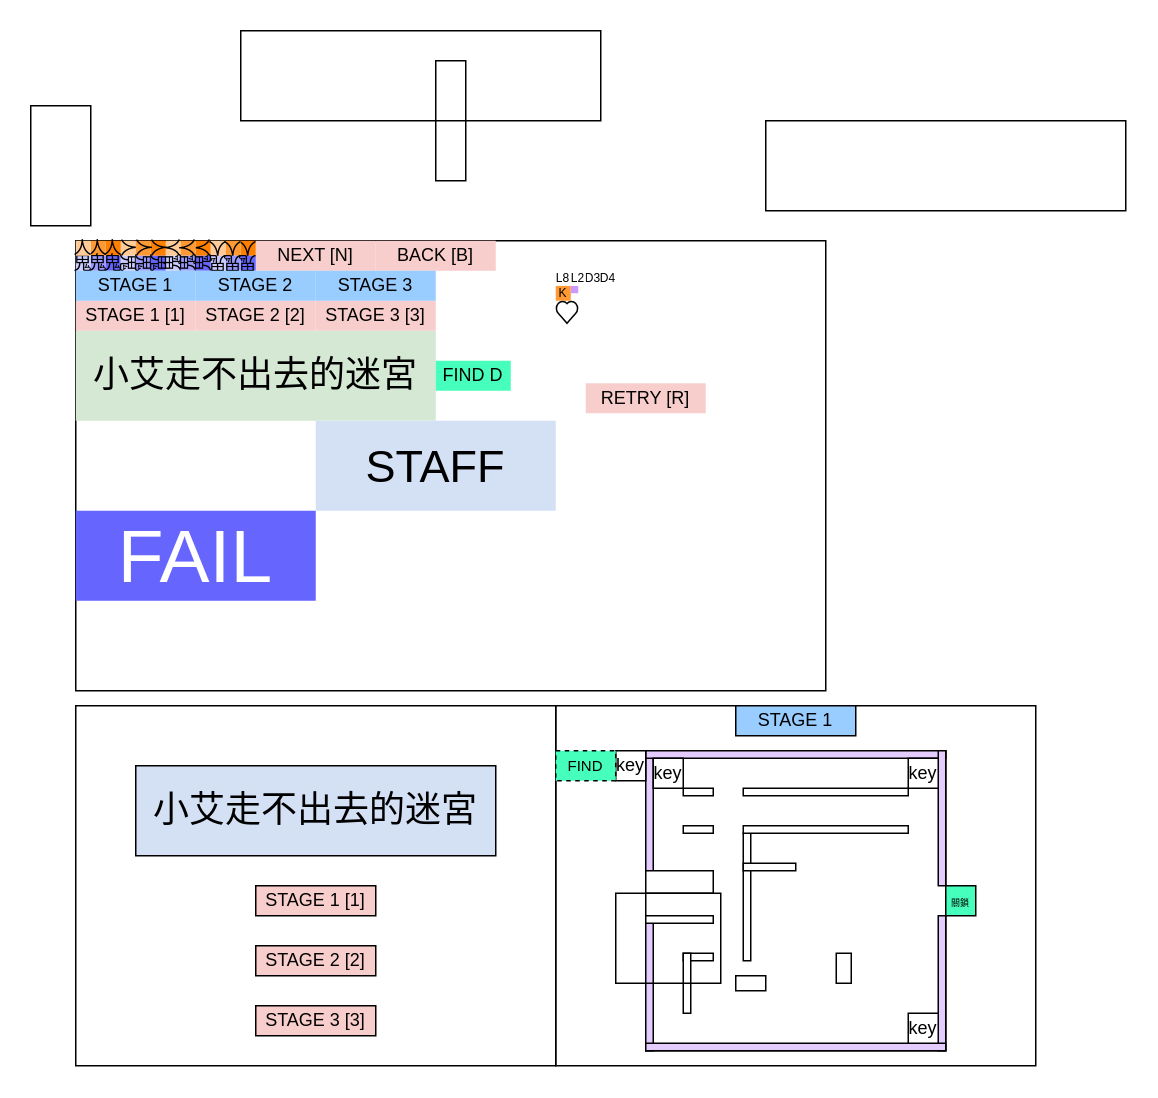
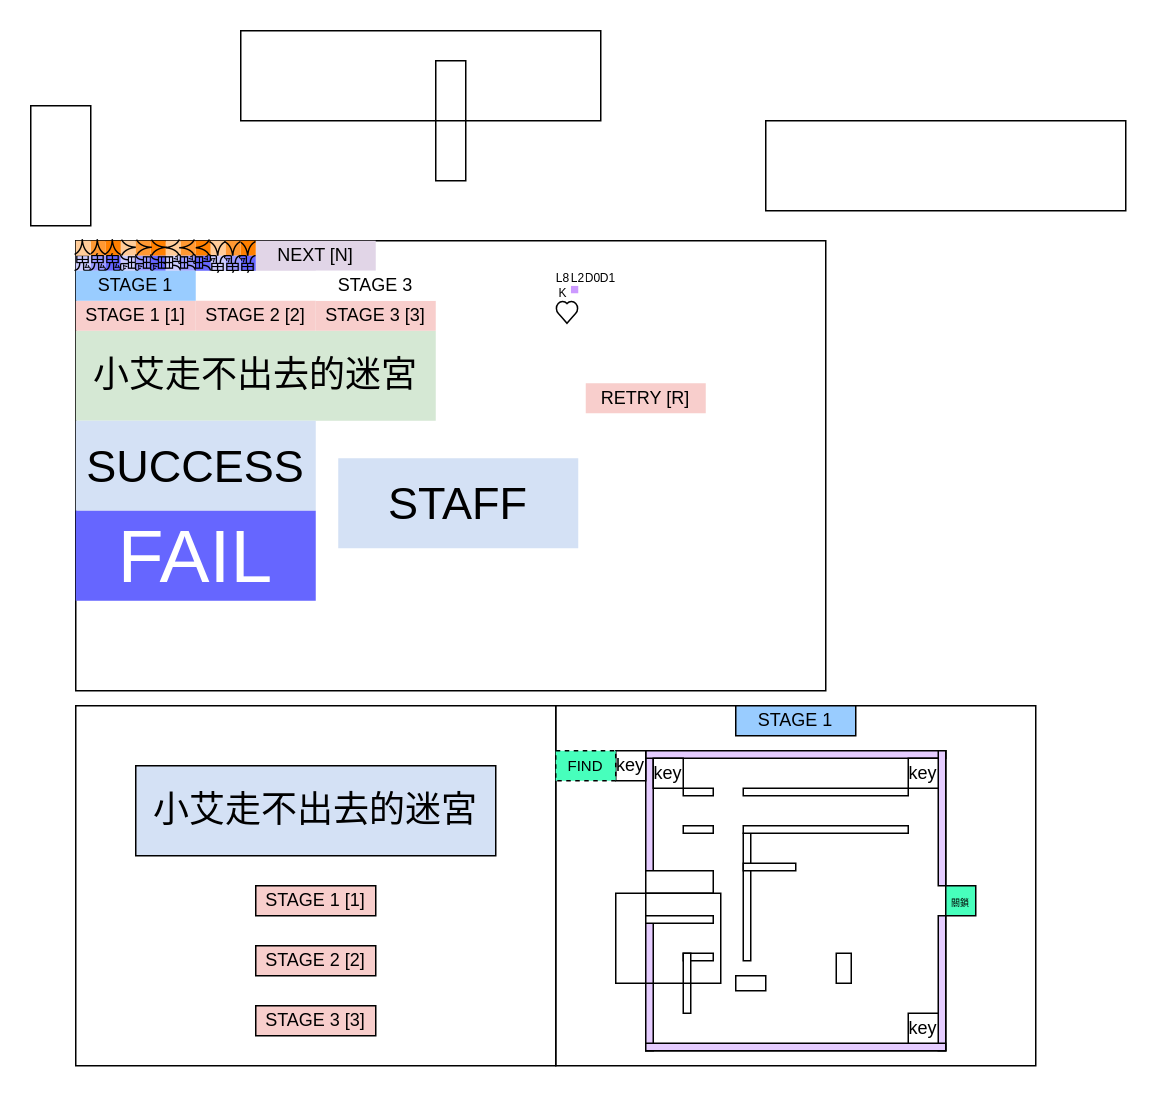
(316, 256) -> (316, 256)
(436, 256) -> none
(593, 278) -> (593, 278)
(608, 278) -> (608, 278)
(256, 286) -> none
(376, 286) -> (376, 286)
(563, 293) -> (563, 293)
(473, 376) -> none
none -> (196, 466)
(436, 466) -> (458, 503)
